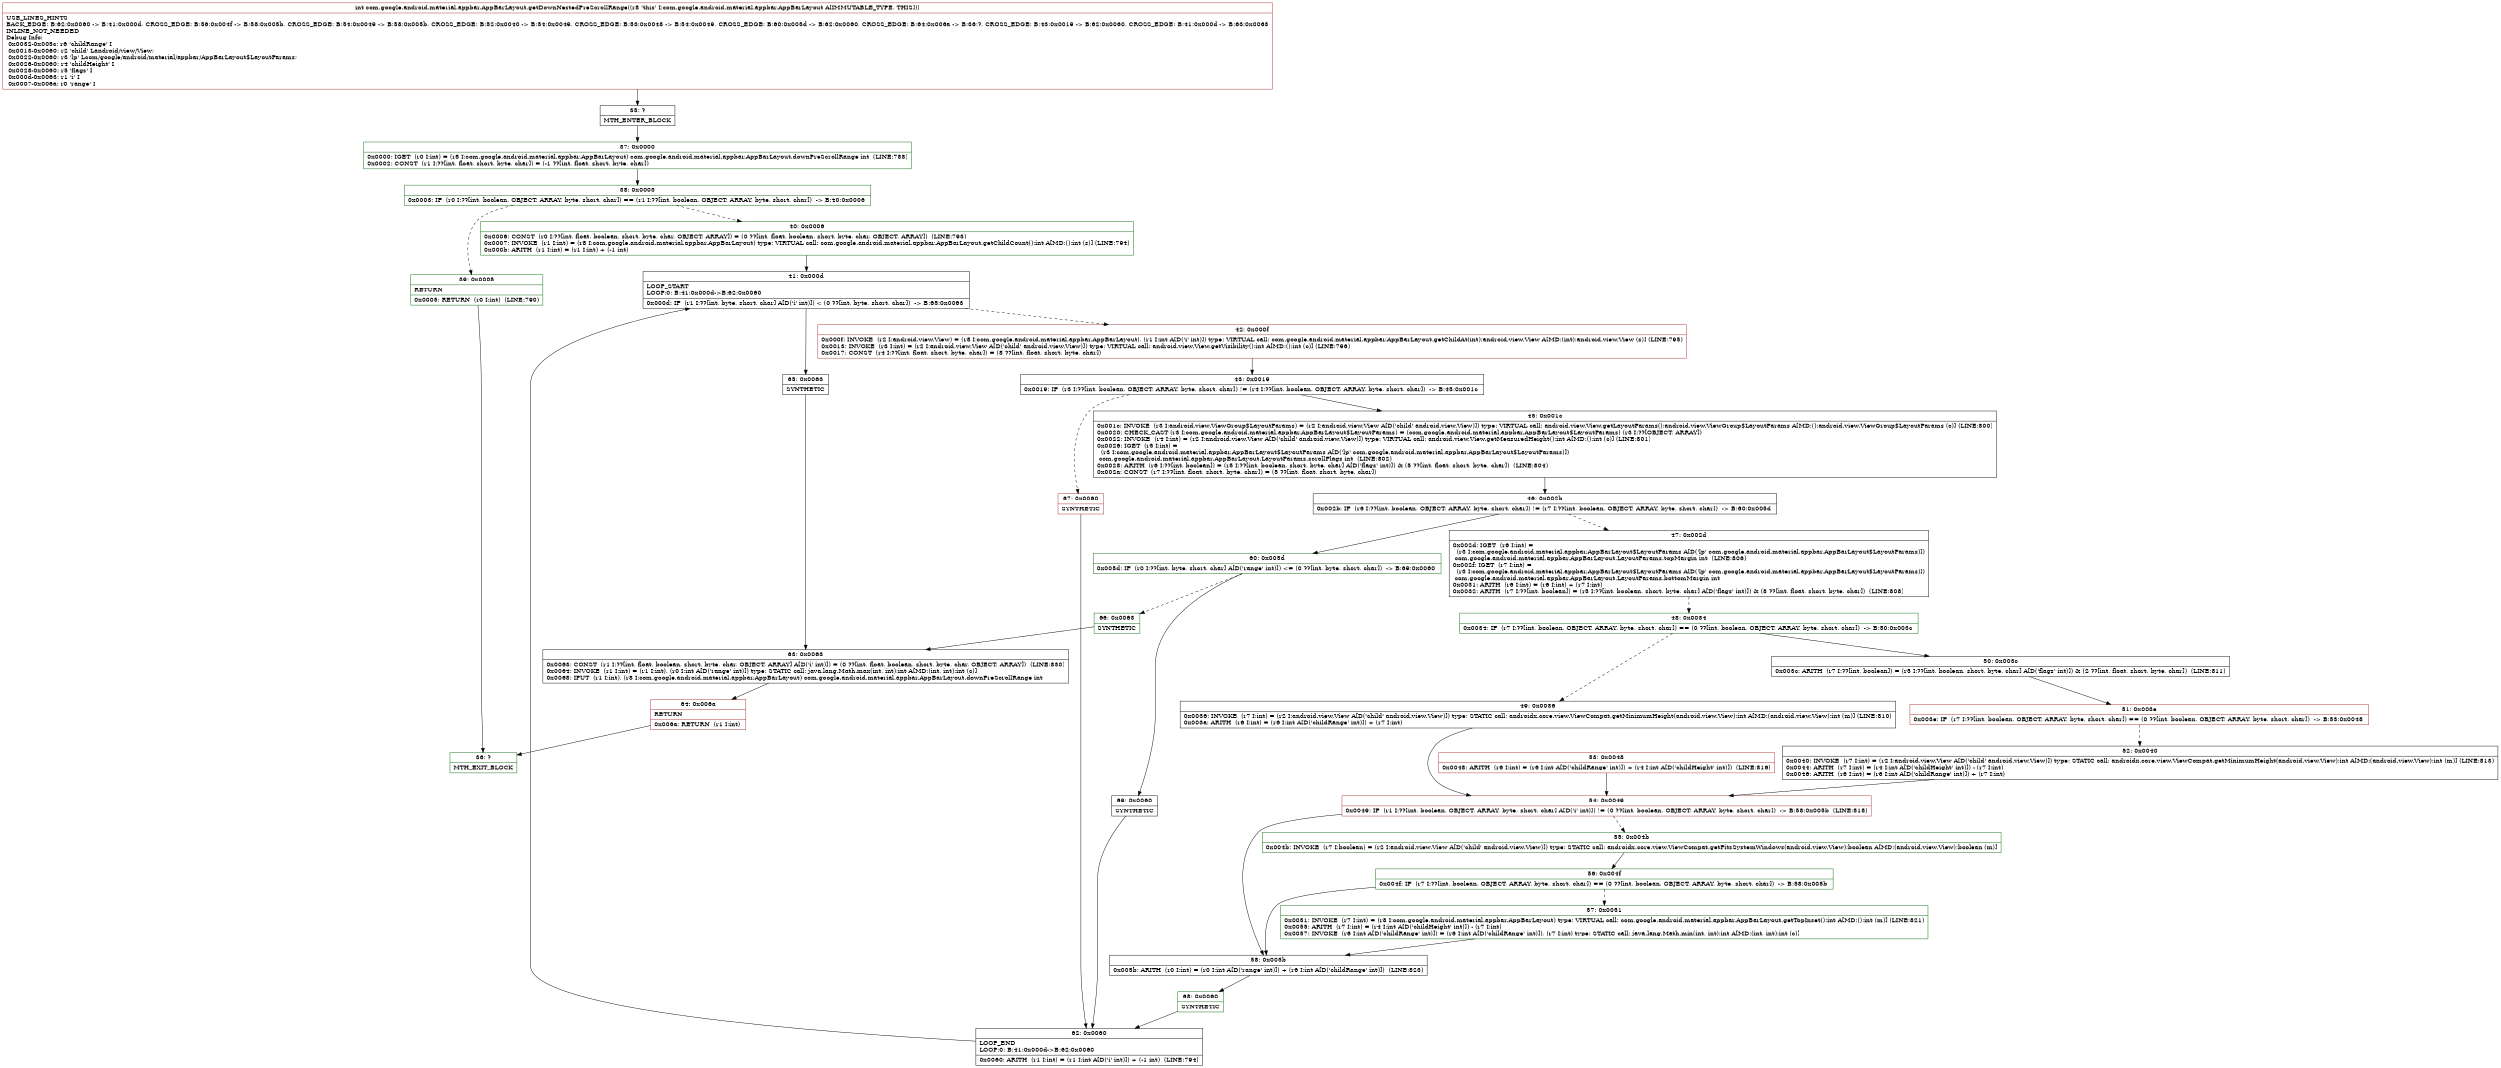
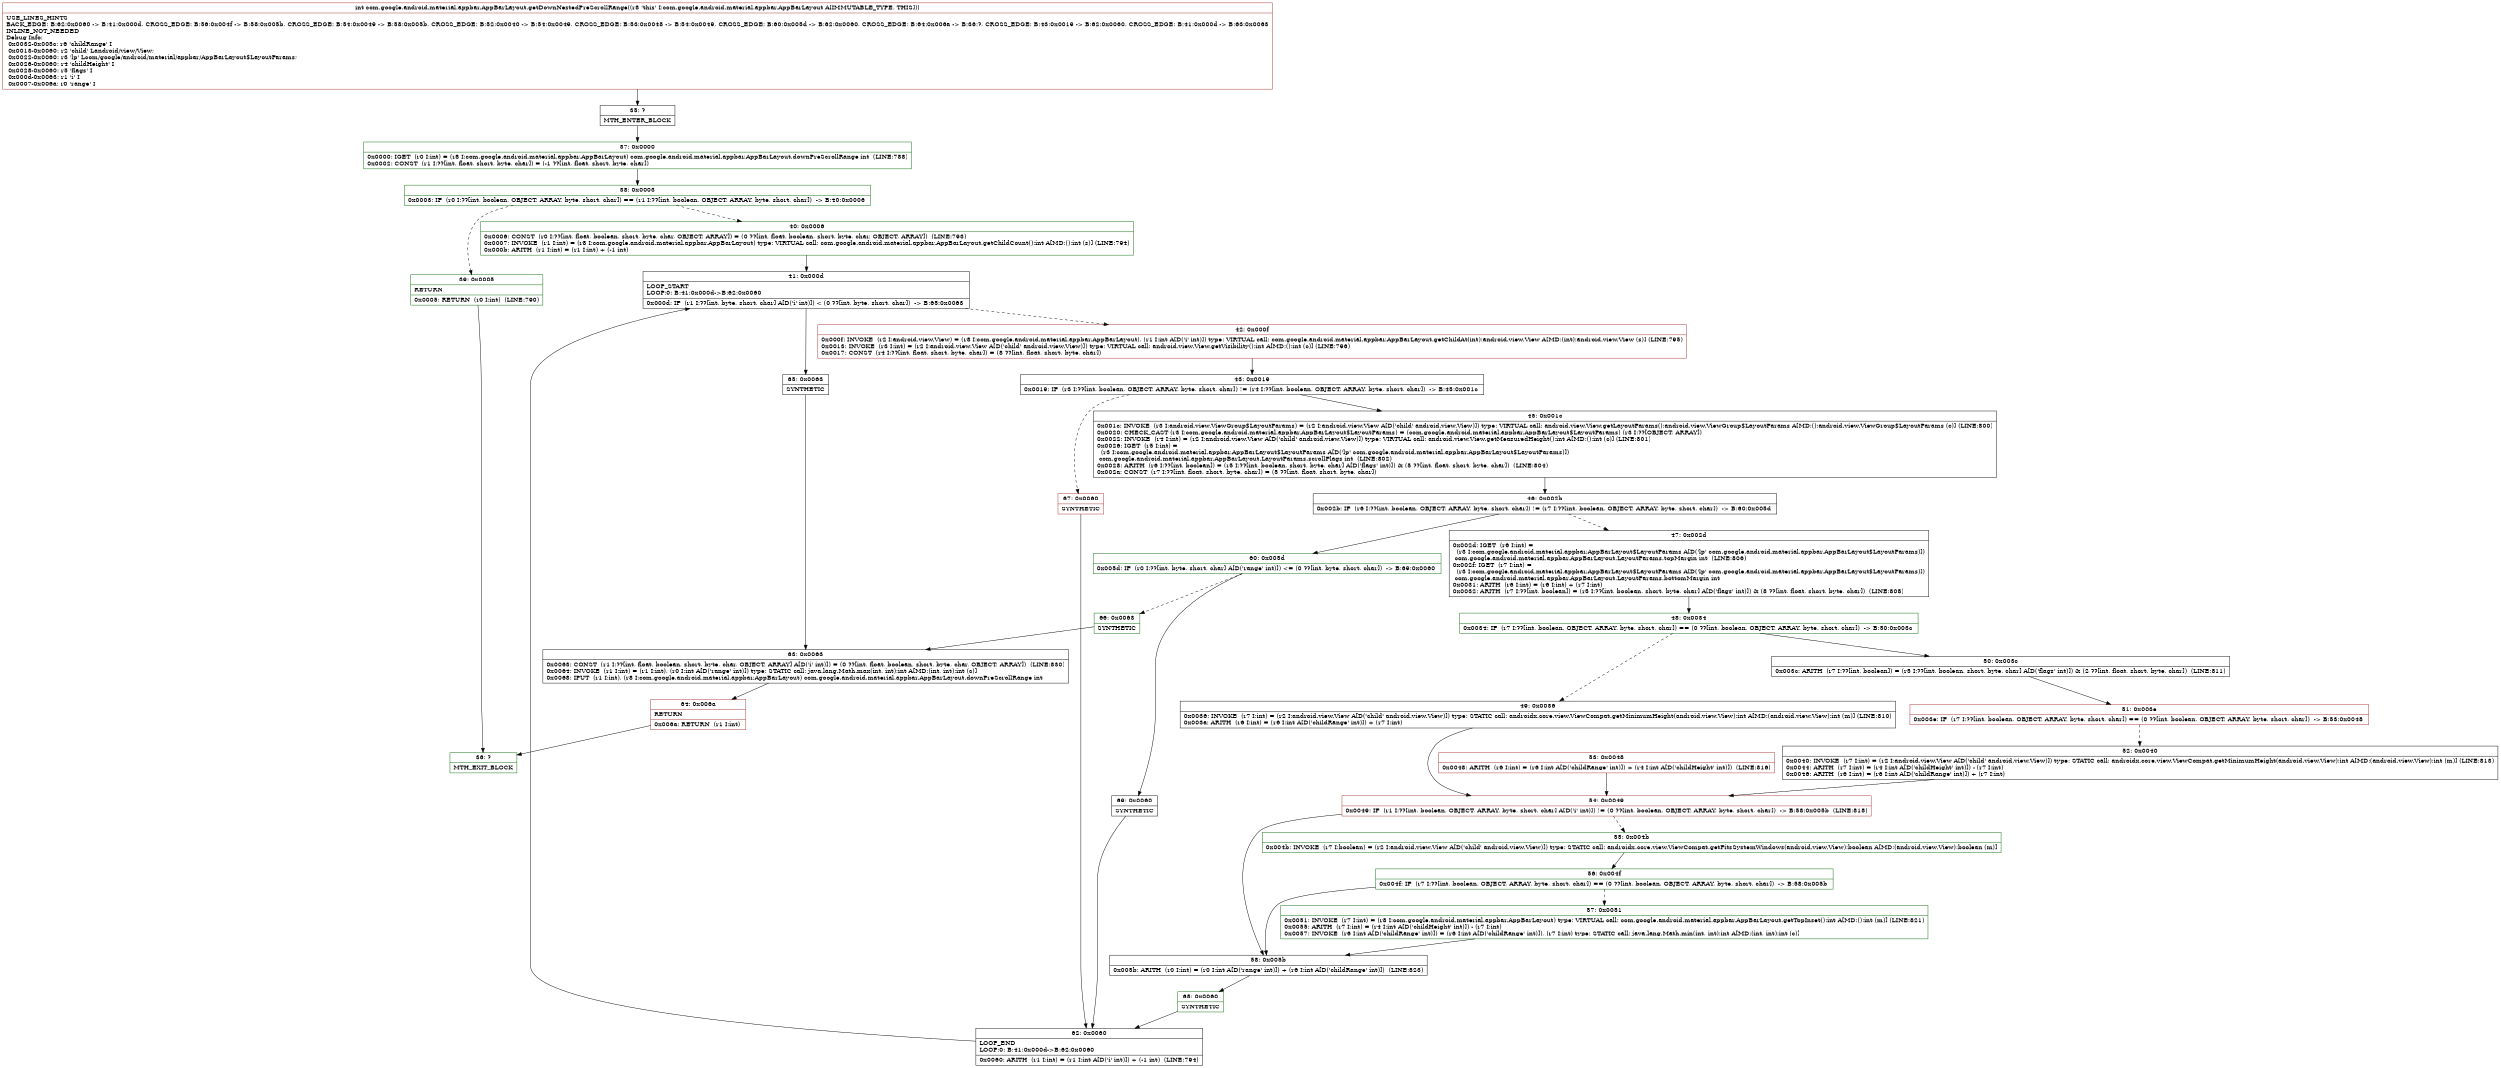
(1689, 603) -> (1689, 603)
